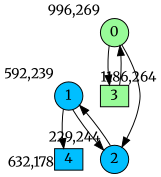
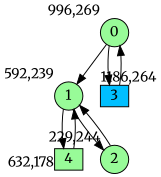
(140, 91) -> (95, 60)
(69, 96) -> (69, 96)
(115, 96) -> (115, 96)
none -> (75, 134)
(69, 159) -> (69, 159)
(115, 159) -> (115, 159)
